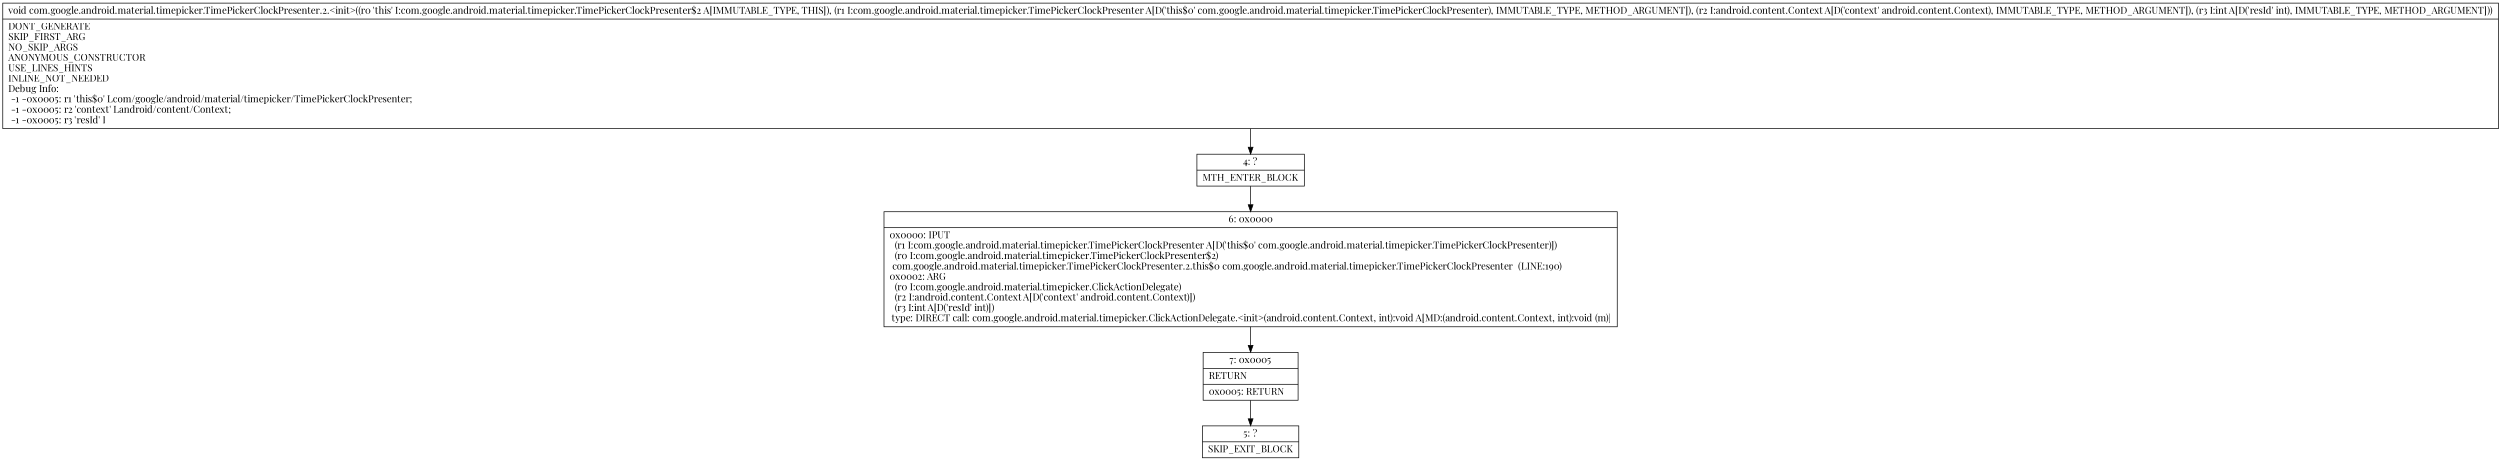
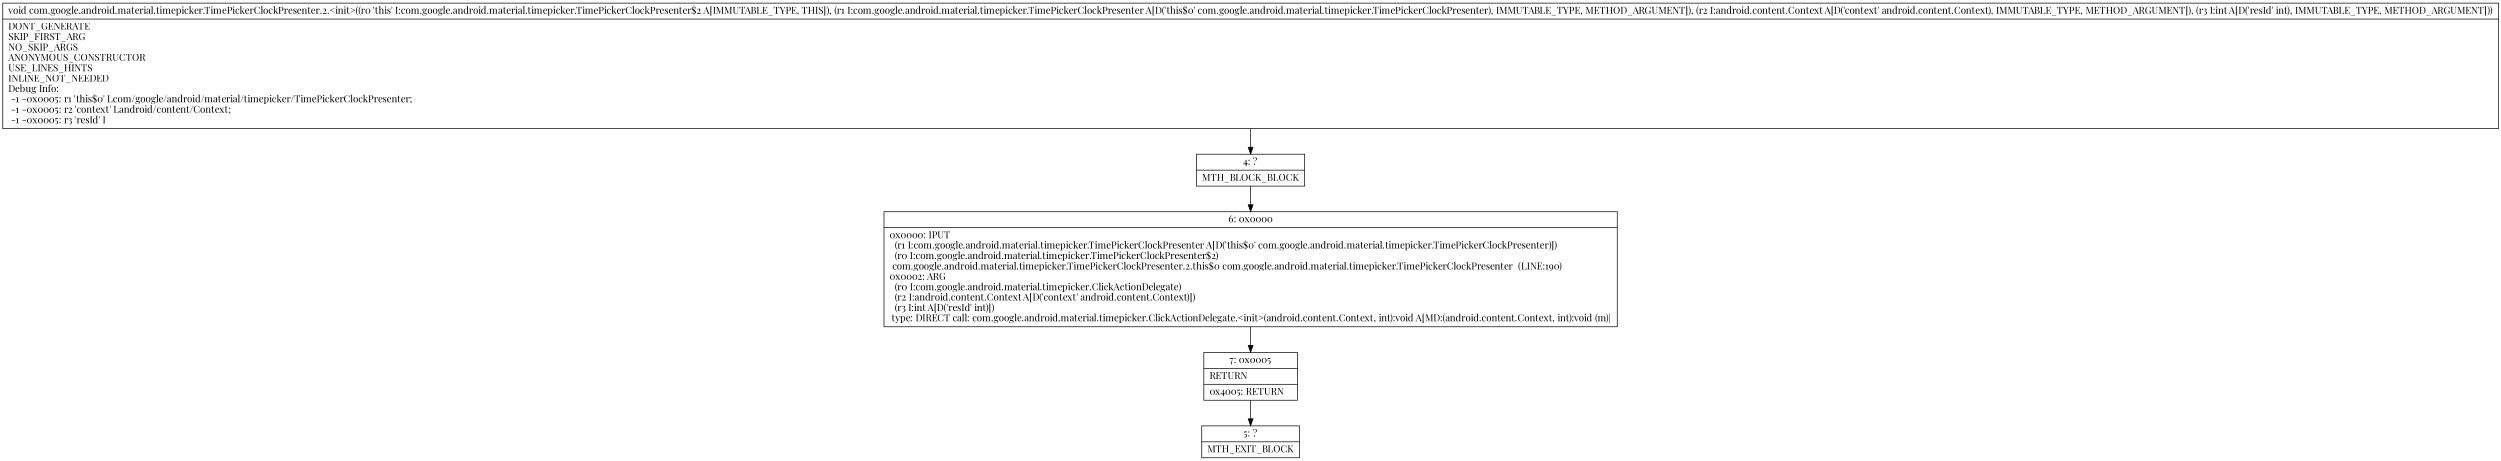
(1251, 178) -> (1251, 178)
(1251, 392) -> (1251, 392)
(1251, 449) -> (1251, 449)
